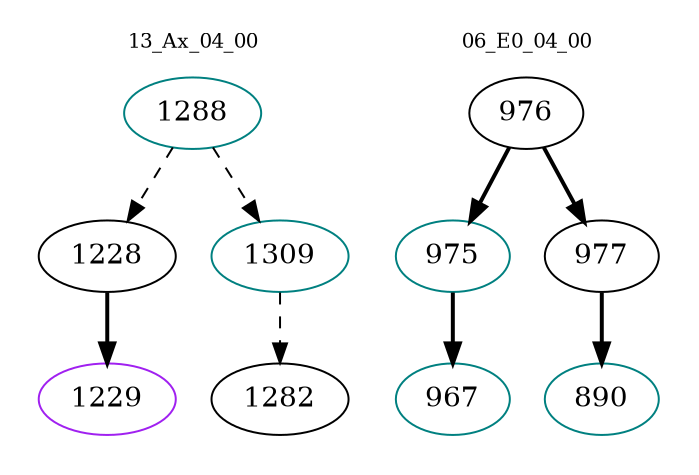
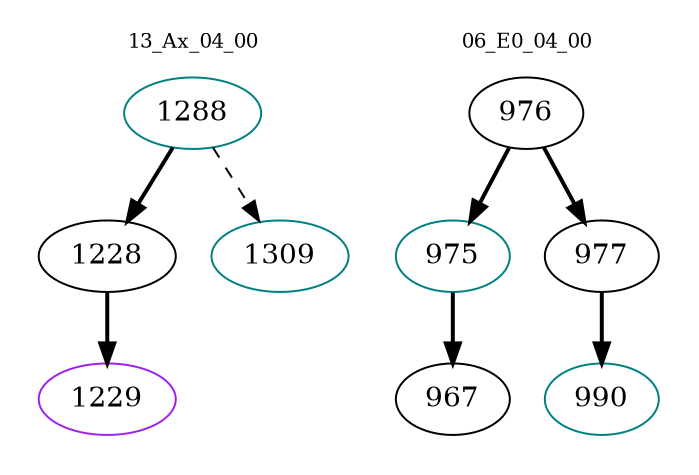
(155, 176) -> (155, 176)
(280, 399) -> none
(453, 399) -> (453, 399)
(602, 399) -> (602, 399)
